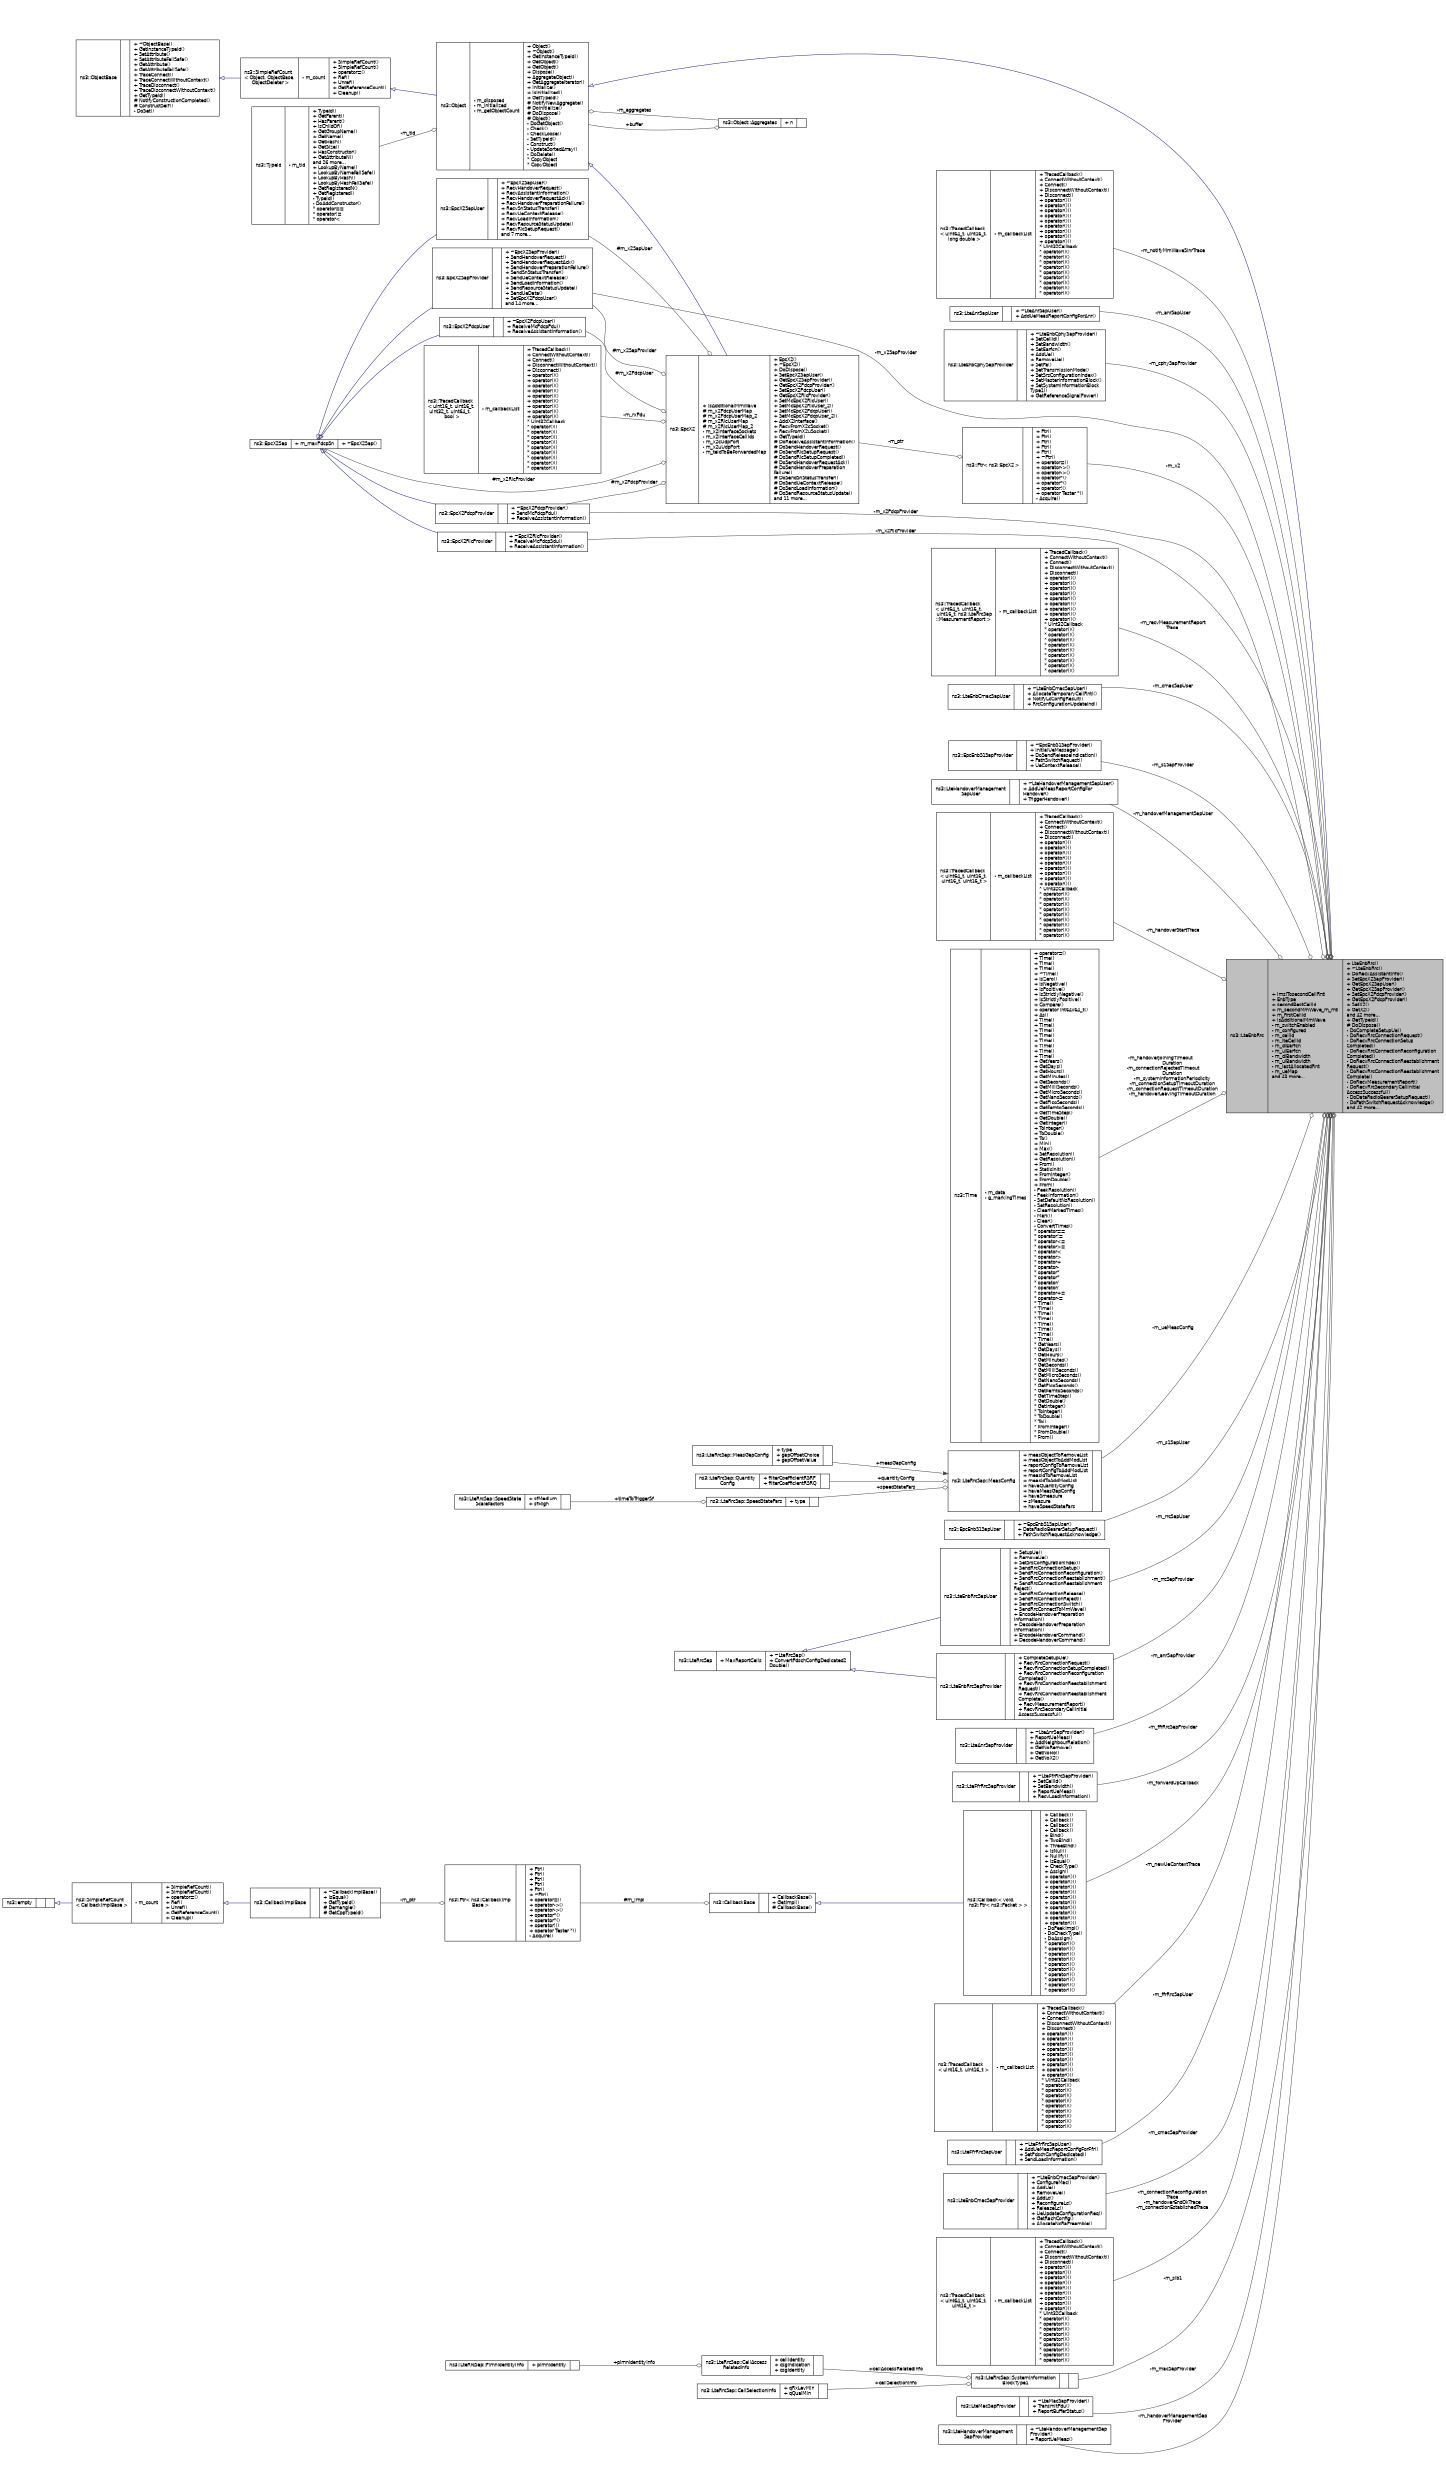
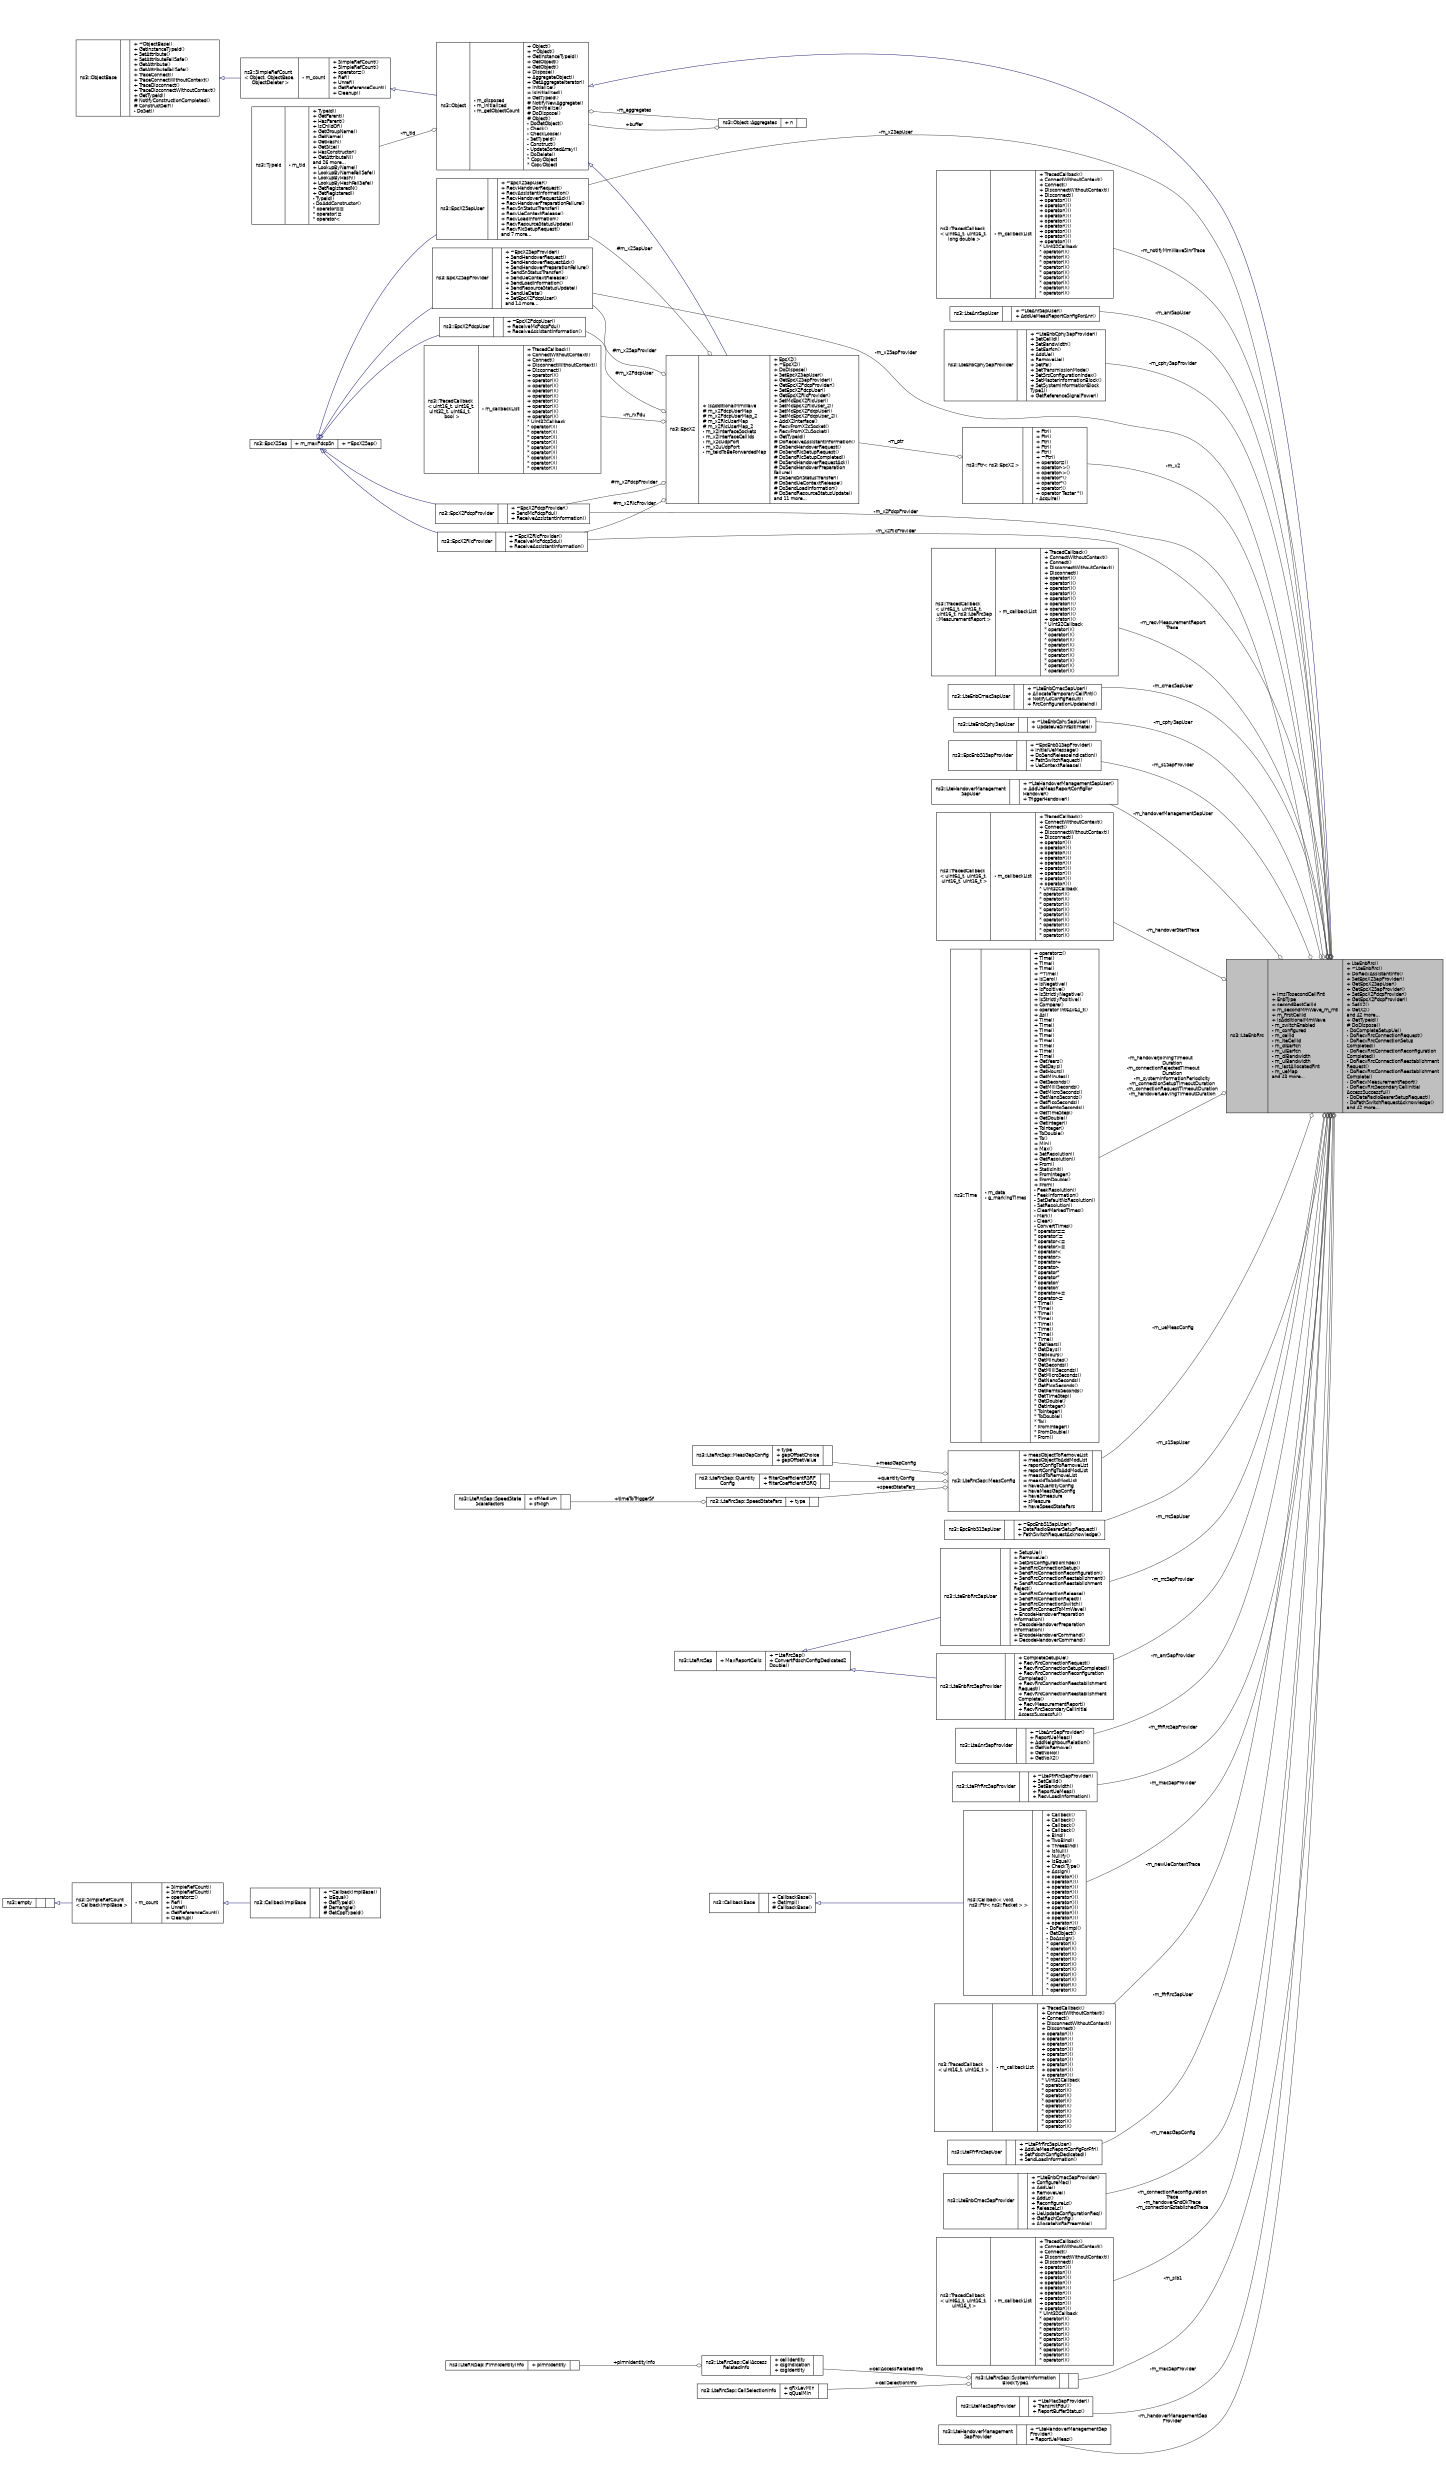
none -> (1227, 269)
(491, 491) -> (624, 520)
none -> (1025, 725)
(887, 1468) -> (887, 1468)
(1172, 1783) -> (1172, 1783)
(513, 1903) -> none
(1063, 1934) -> (1061, 1934)
(1172, 2133) -> (1172, 2133)
